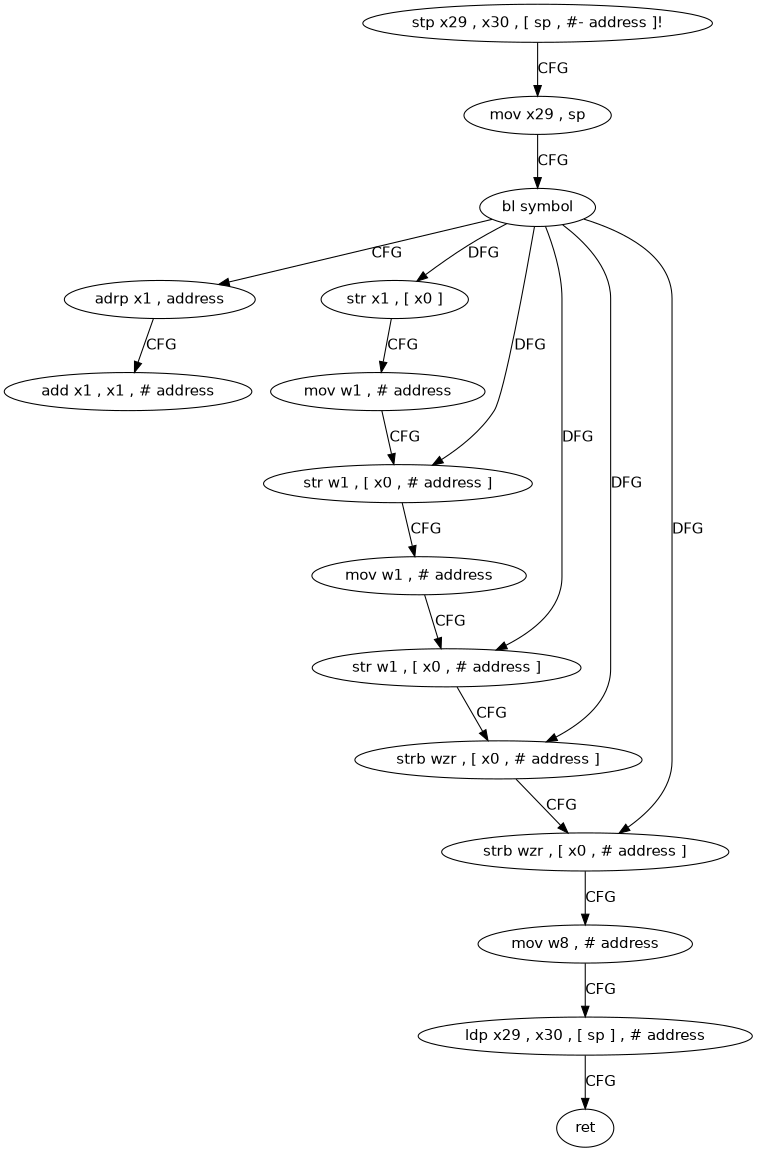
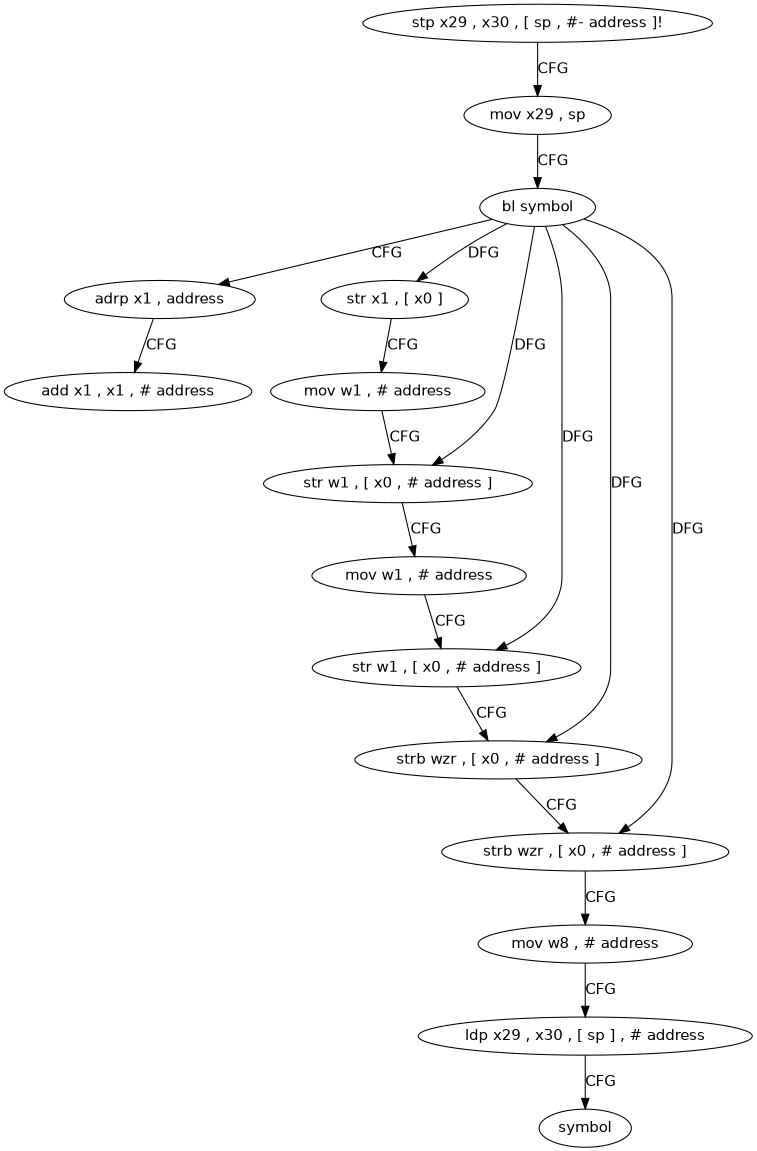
(585, 1128) -> (585, 1128)
